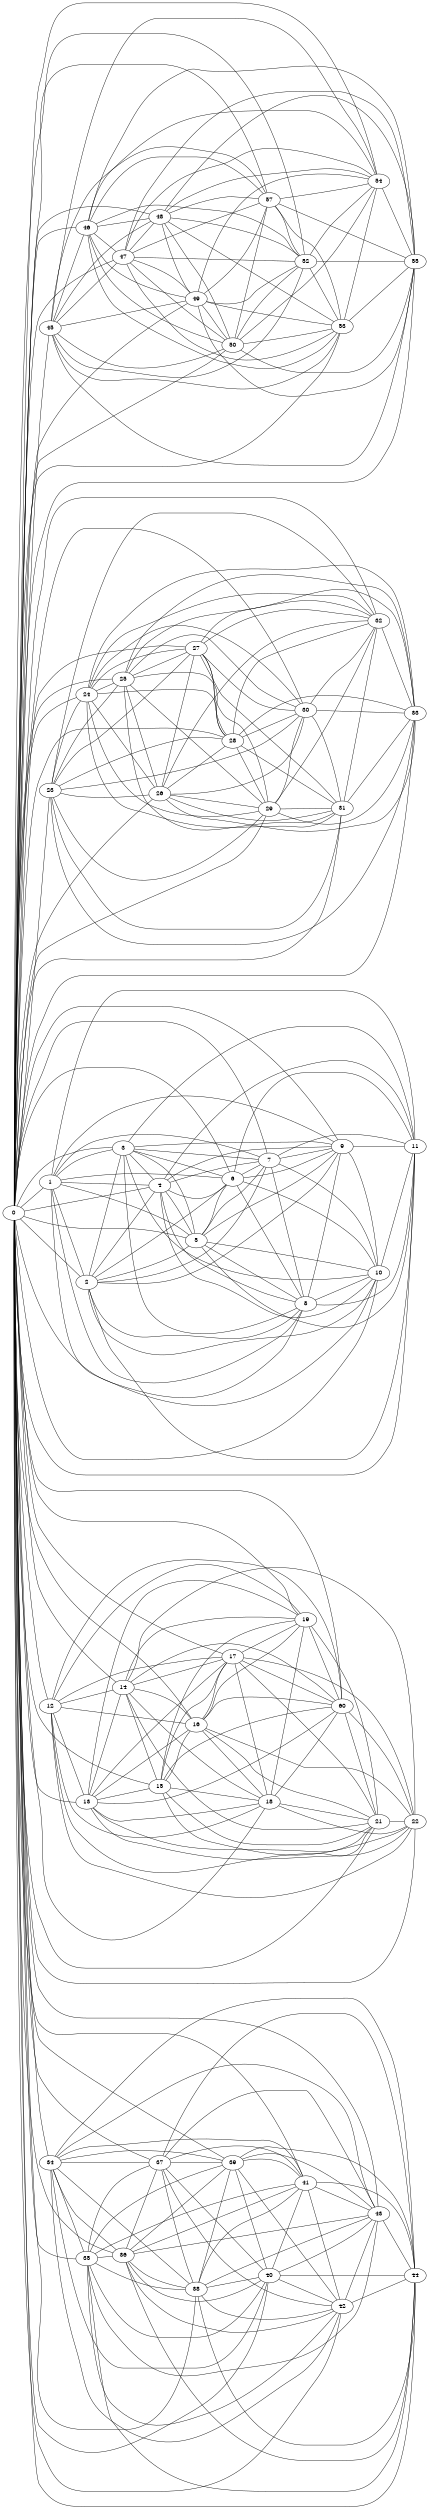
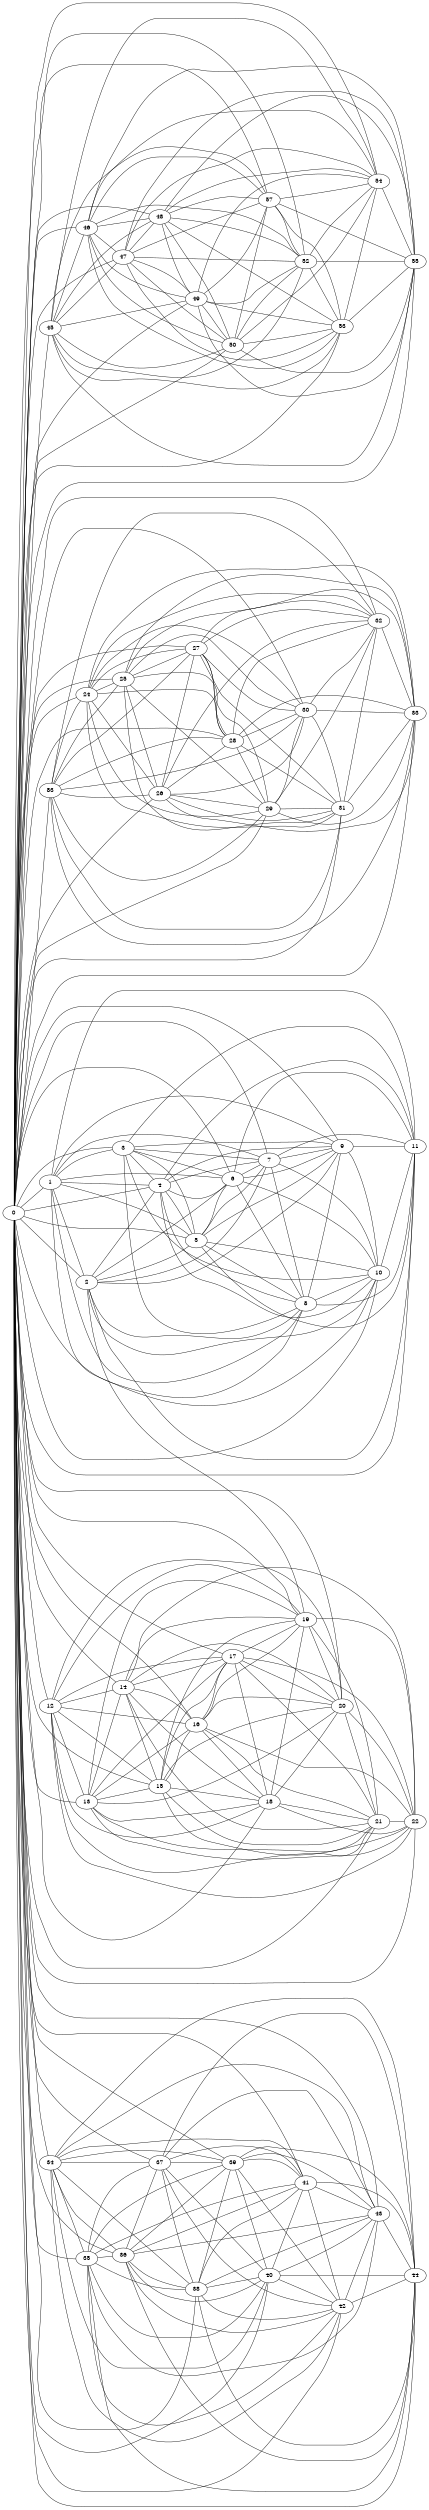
(50, 790) -> (50, 790)
(105, 1215) -> (182, 1460)
none -> (402, 1667)
(342, 1706) -> (342, 1706)
none -> (107, 1748)
